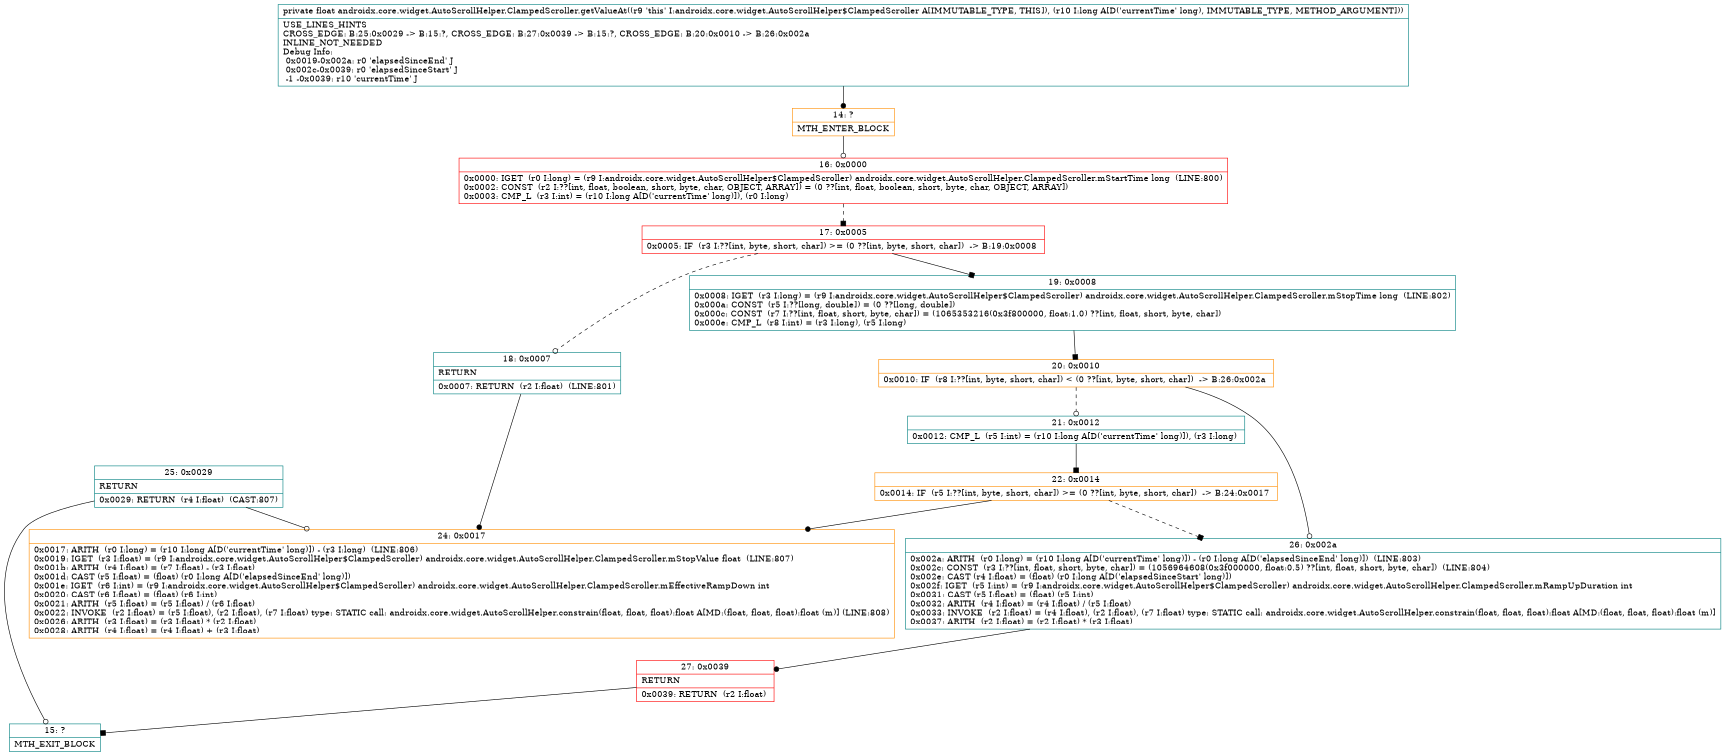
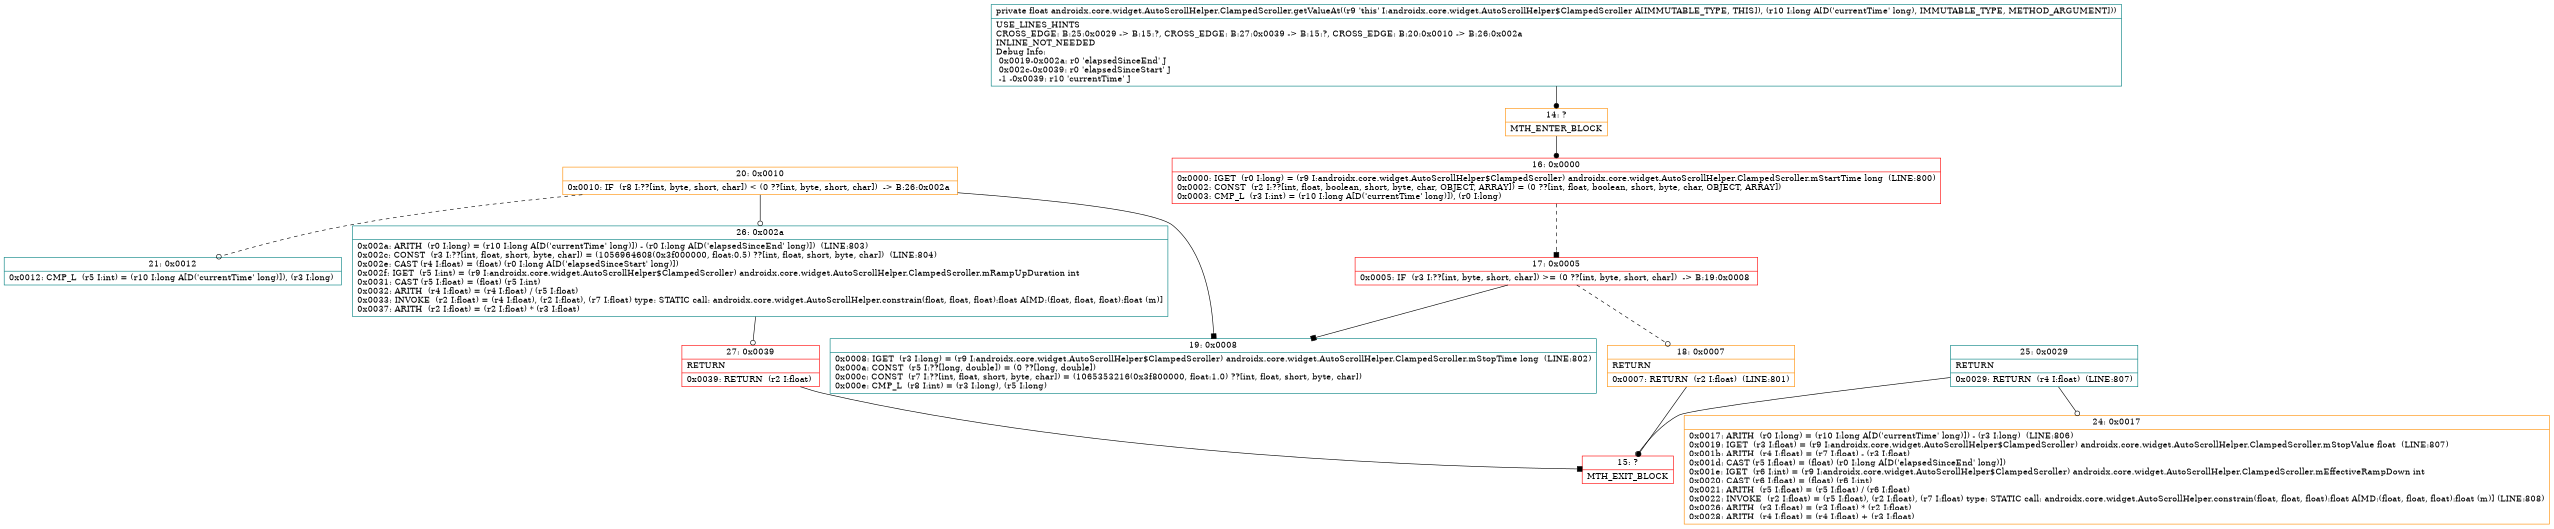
(843, 145) -> (1556, 145)
(1075, 342) -> (1125, 211)
(527, 373) -> (1701, 366)
(500, 459) -> (1663, 419)
(1076, 487) -> none
(189, 500) -> (2044, 380)
(904, 649) -> (754, 328)
(55, 738) -> (1628, 470)
